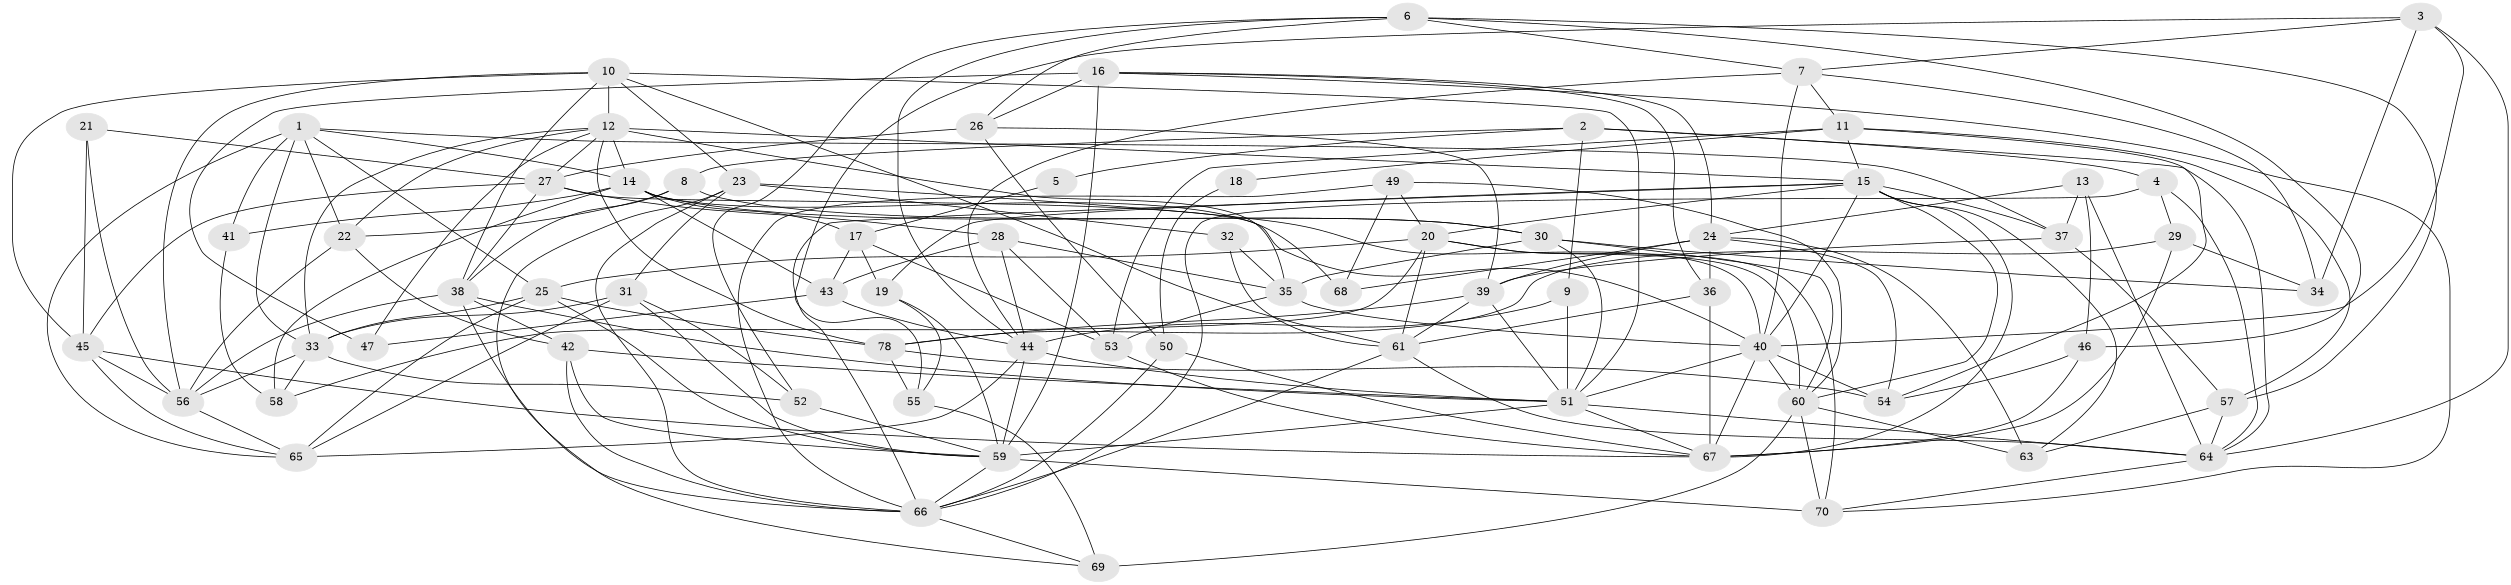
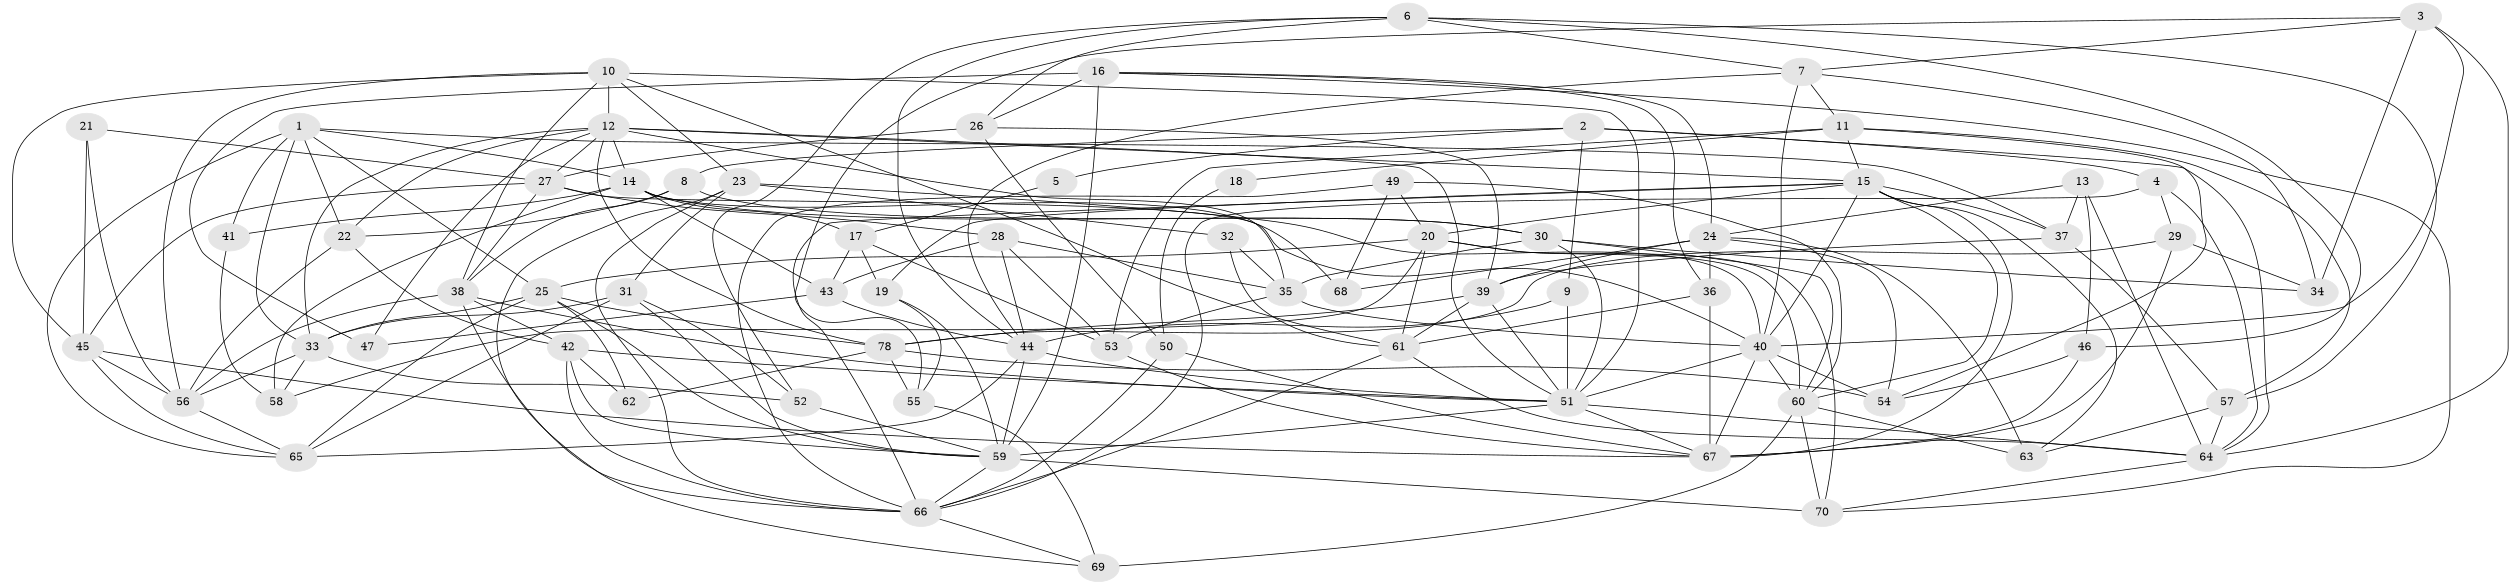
none -> (1433, 177)
none -> (629, 403)
